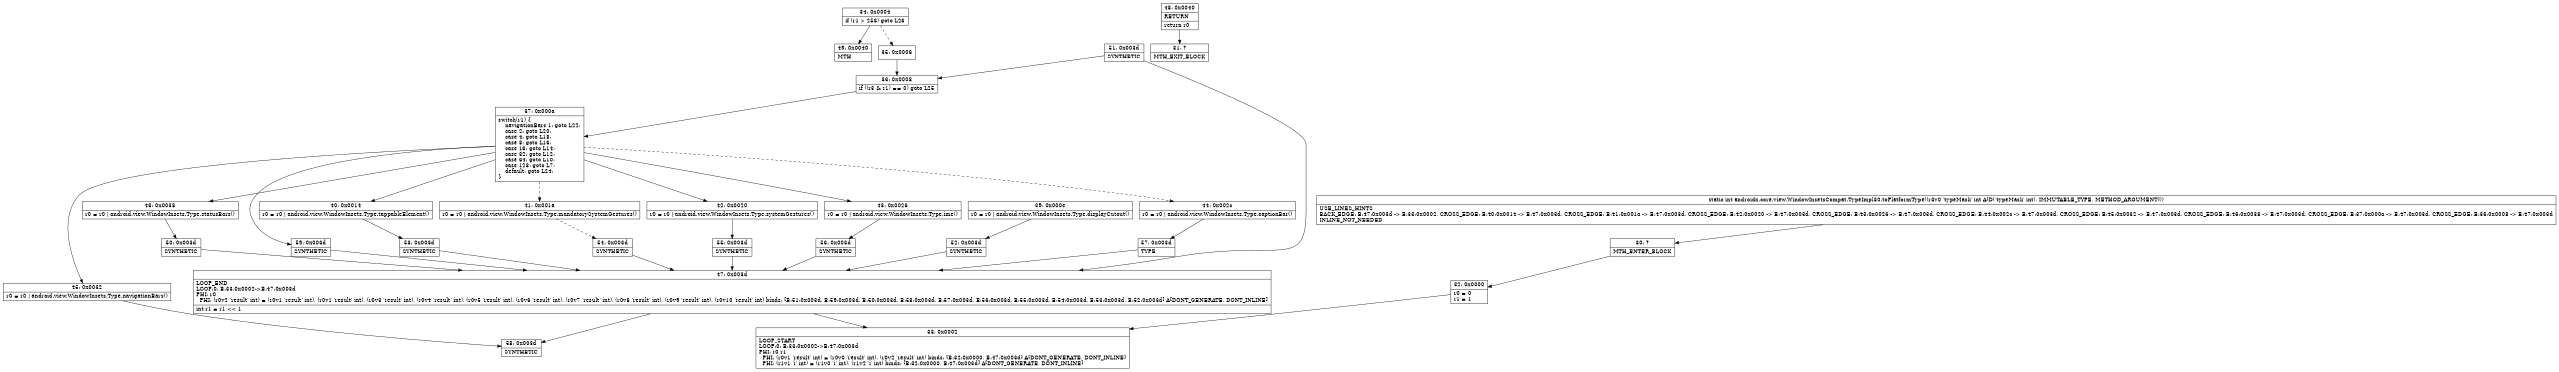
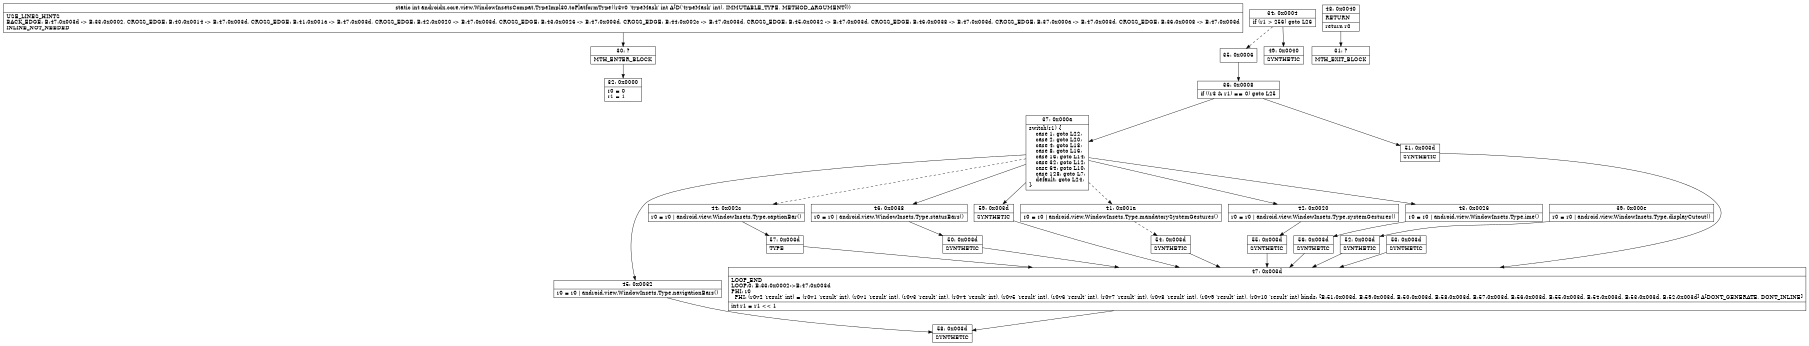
(845, 57) -> (1284, 60)
(1023, 67) -> (1330, 121)
(540, 126) -> (1056, 134)
(346, 210) -> none
(943, 348) -> none
